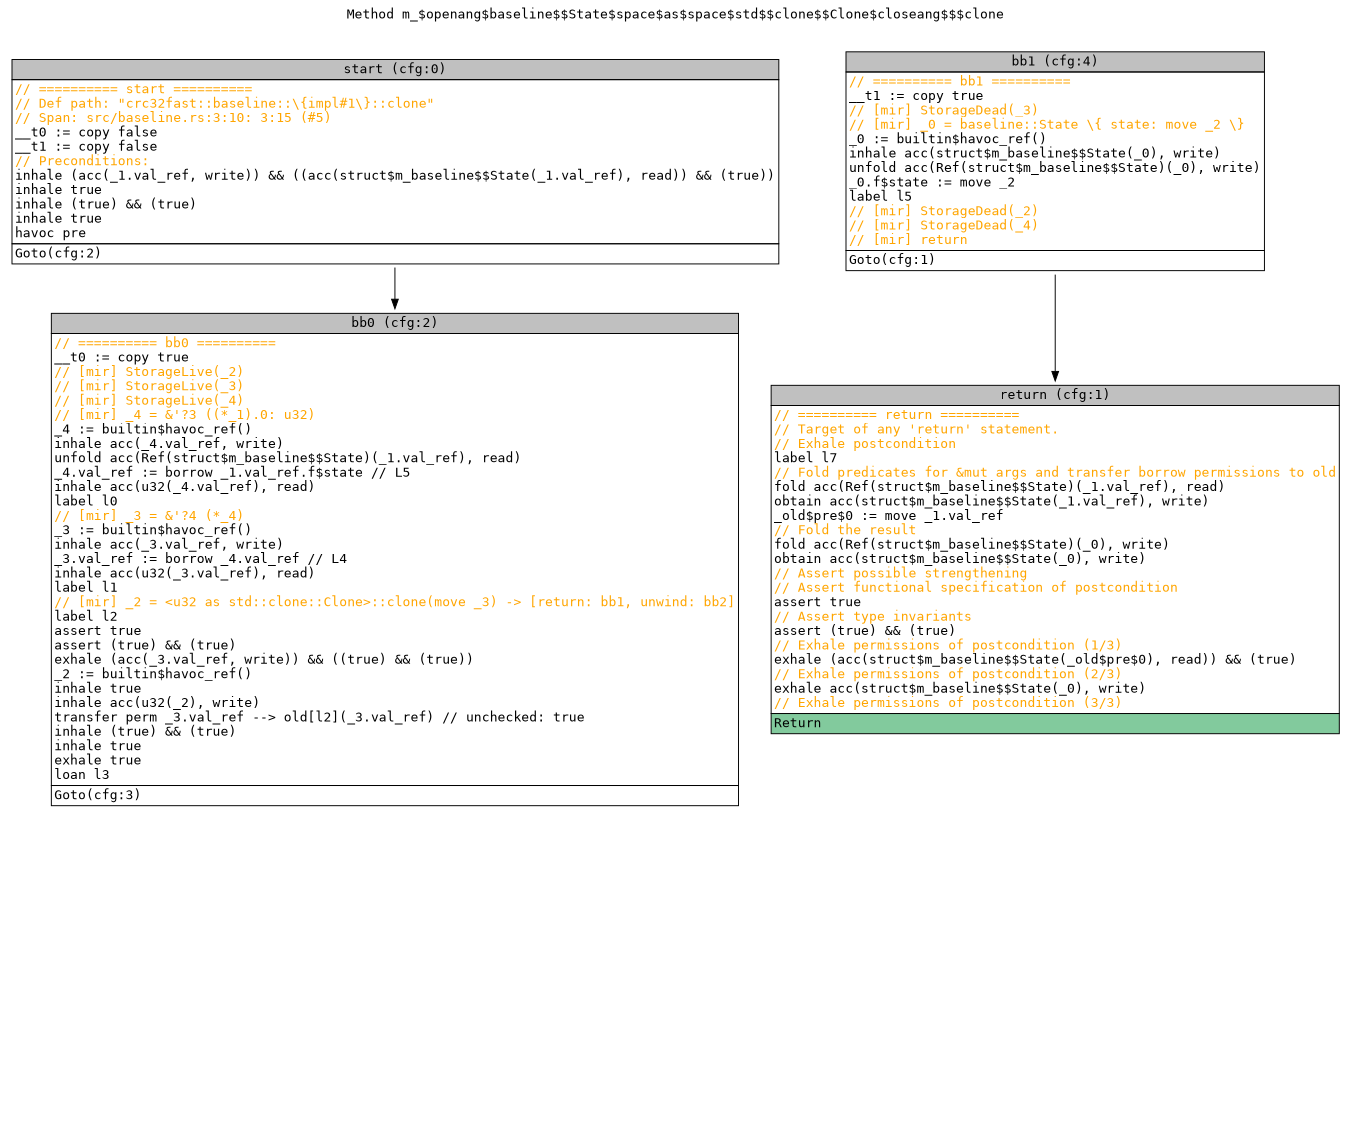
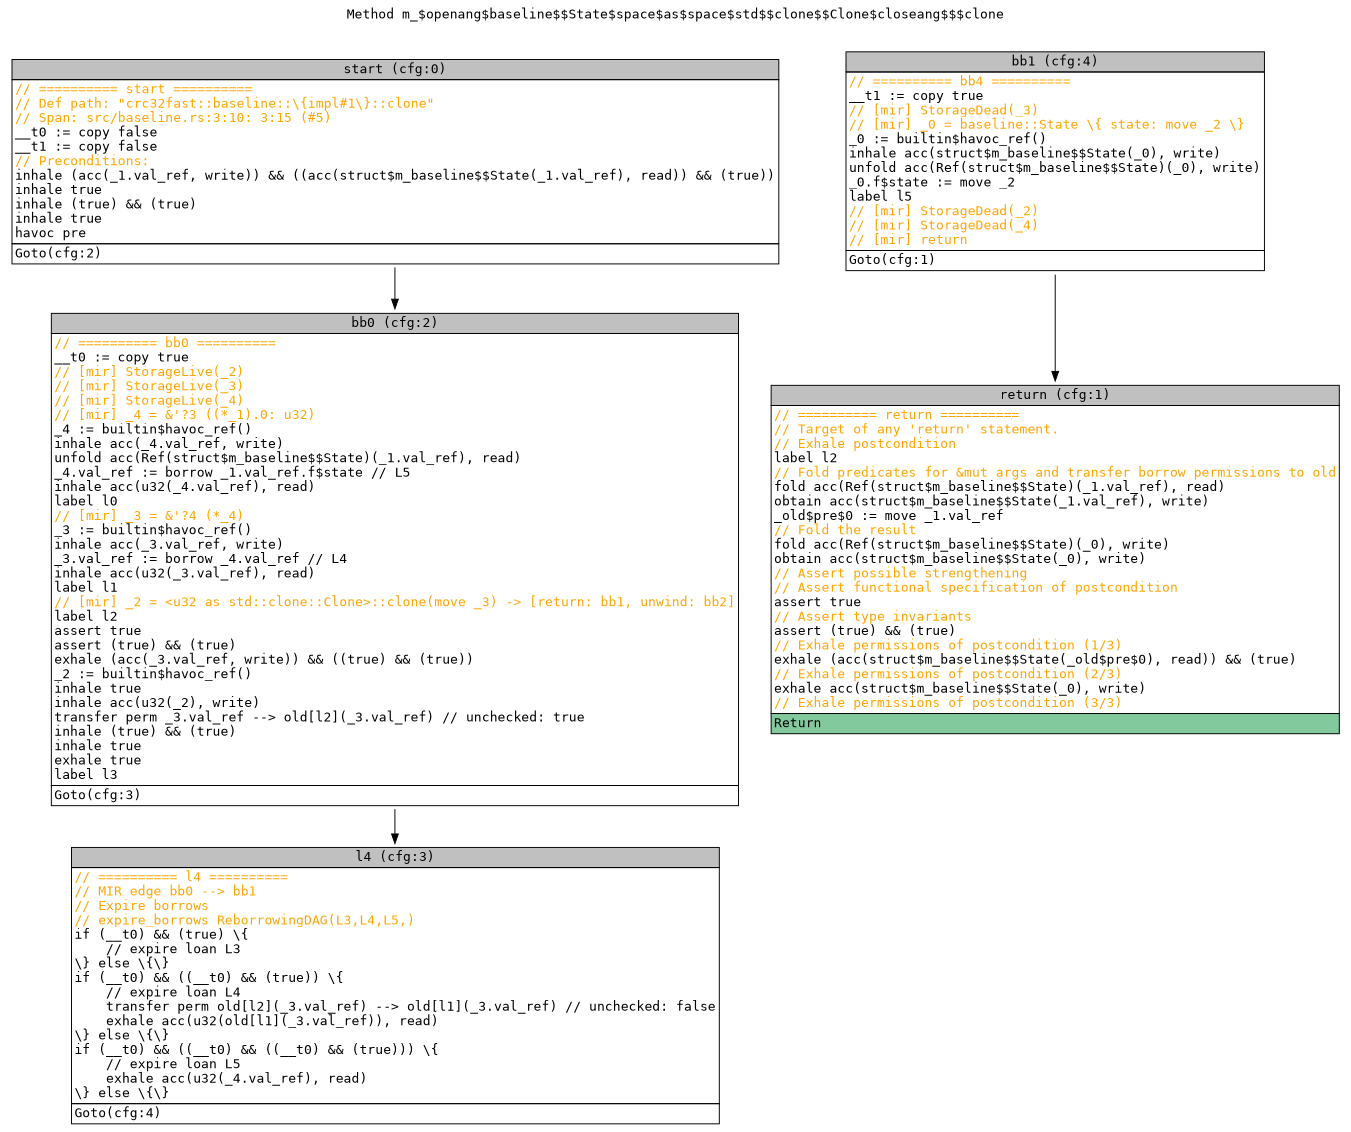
(960, 82) -> (960, 82)
(806, 458) -> (806, 458)
(82, 775) -> (86, 775)
none -> (395, 986)
